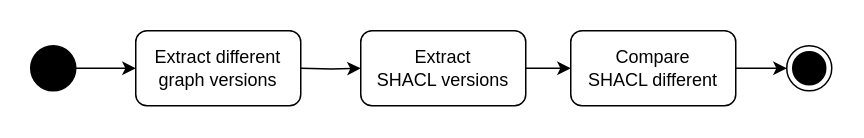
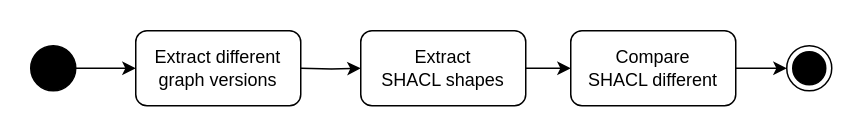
(443, 68) -> (443, 68)
